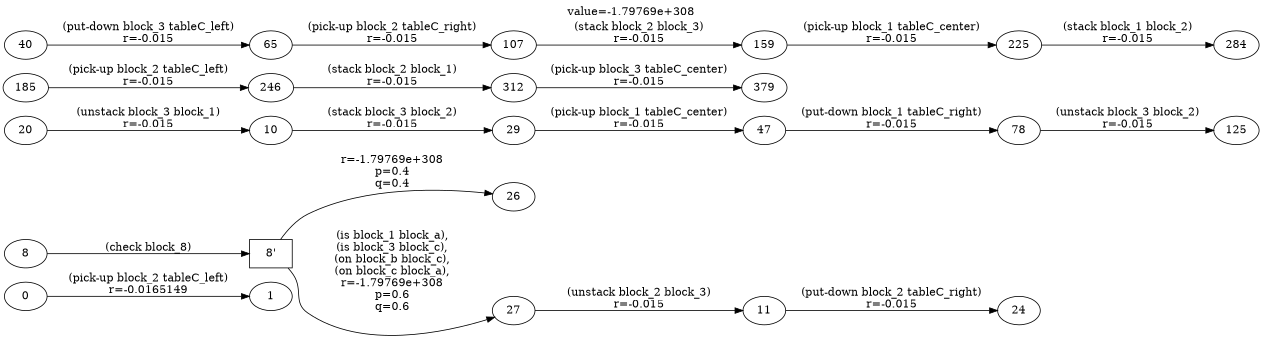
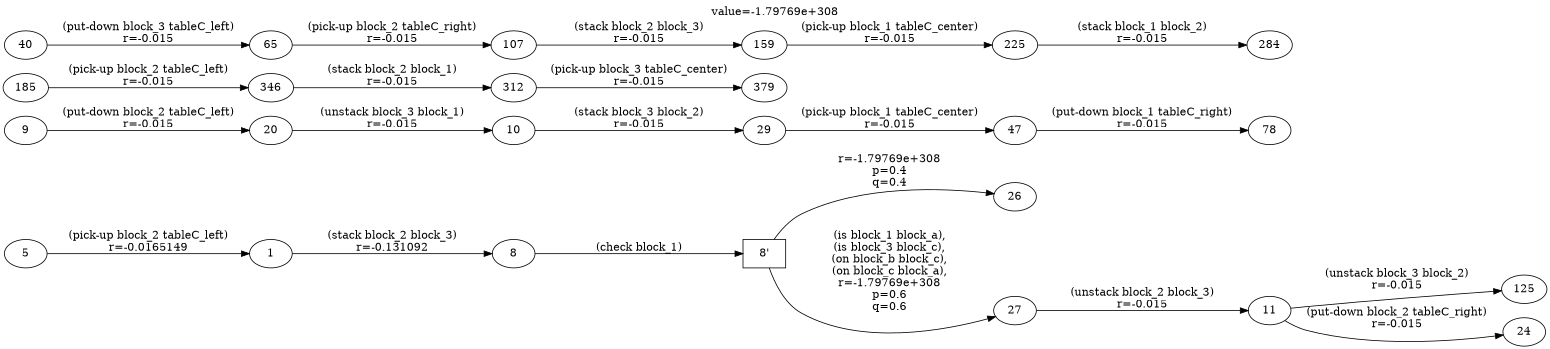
(271, 88) -> (271, 88)
none -> (26, 130)
(1123, 130) -> (1392, 299)
(148, 248) -> (639, 248)
none -> (388, 254)
(26, 296) -> (26, 254)
